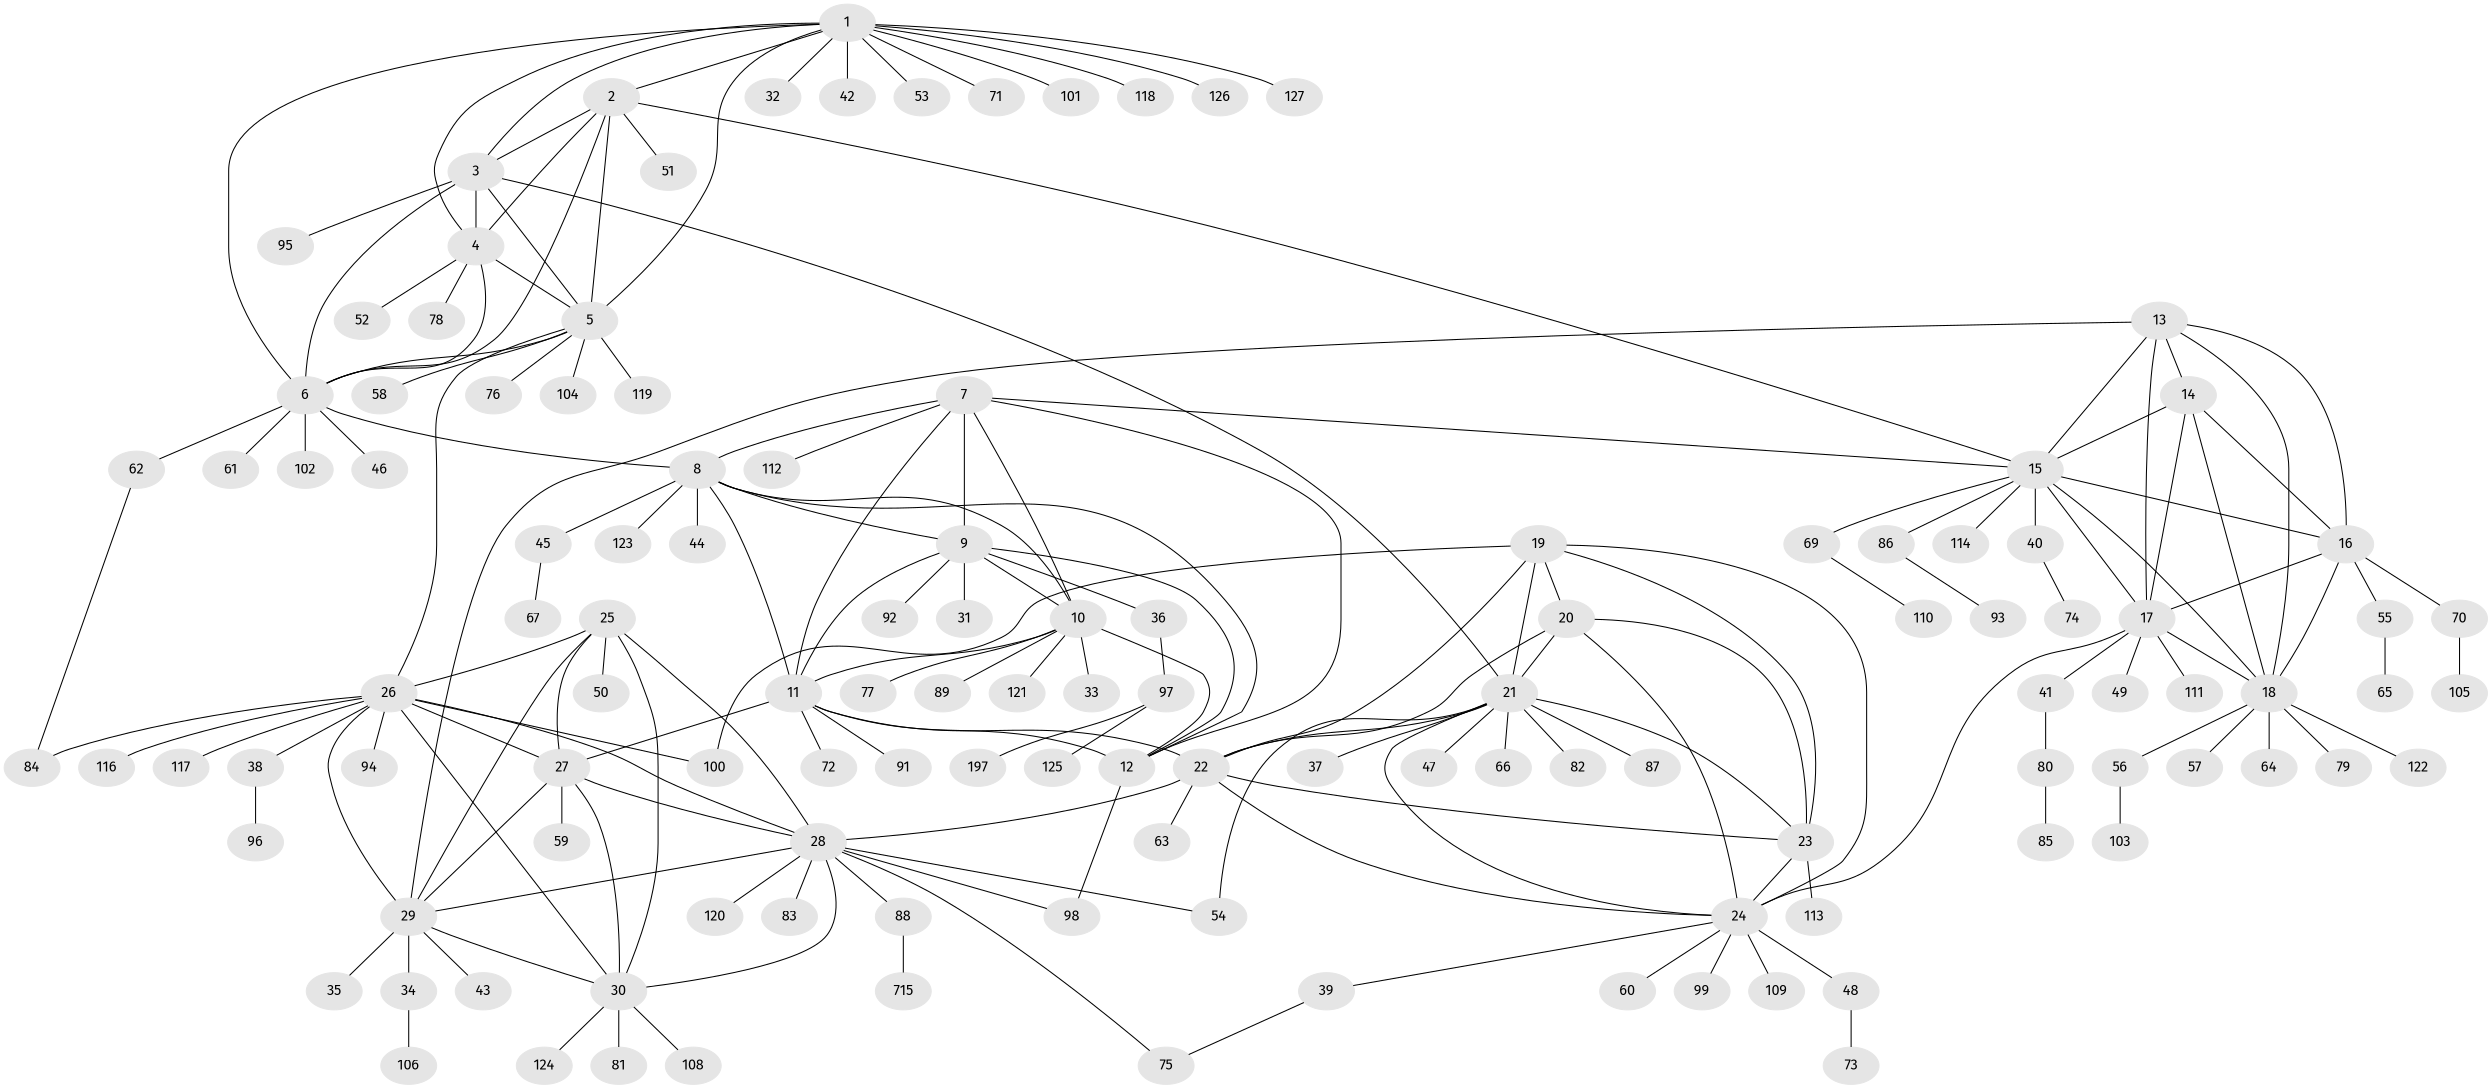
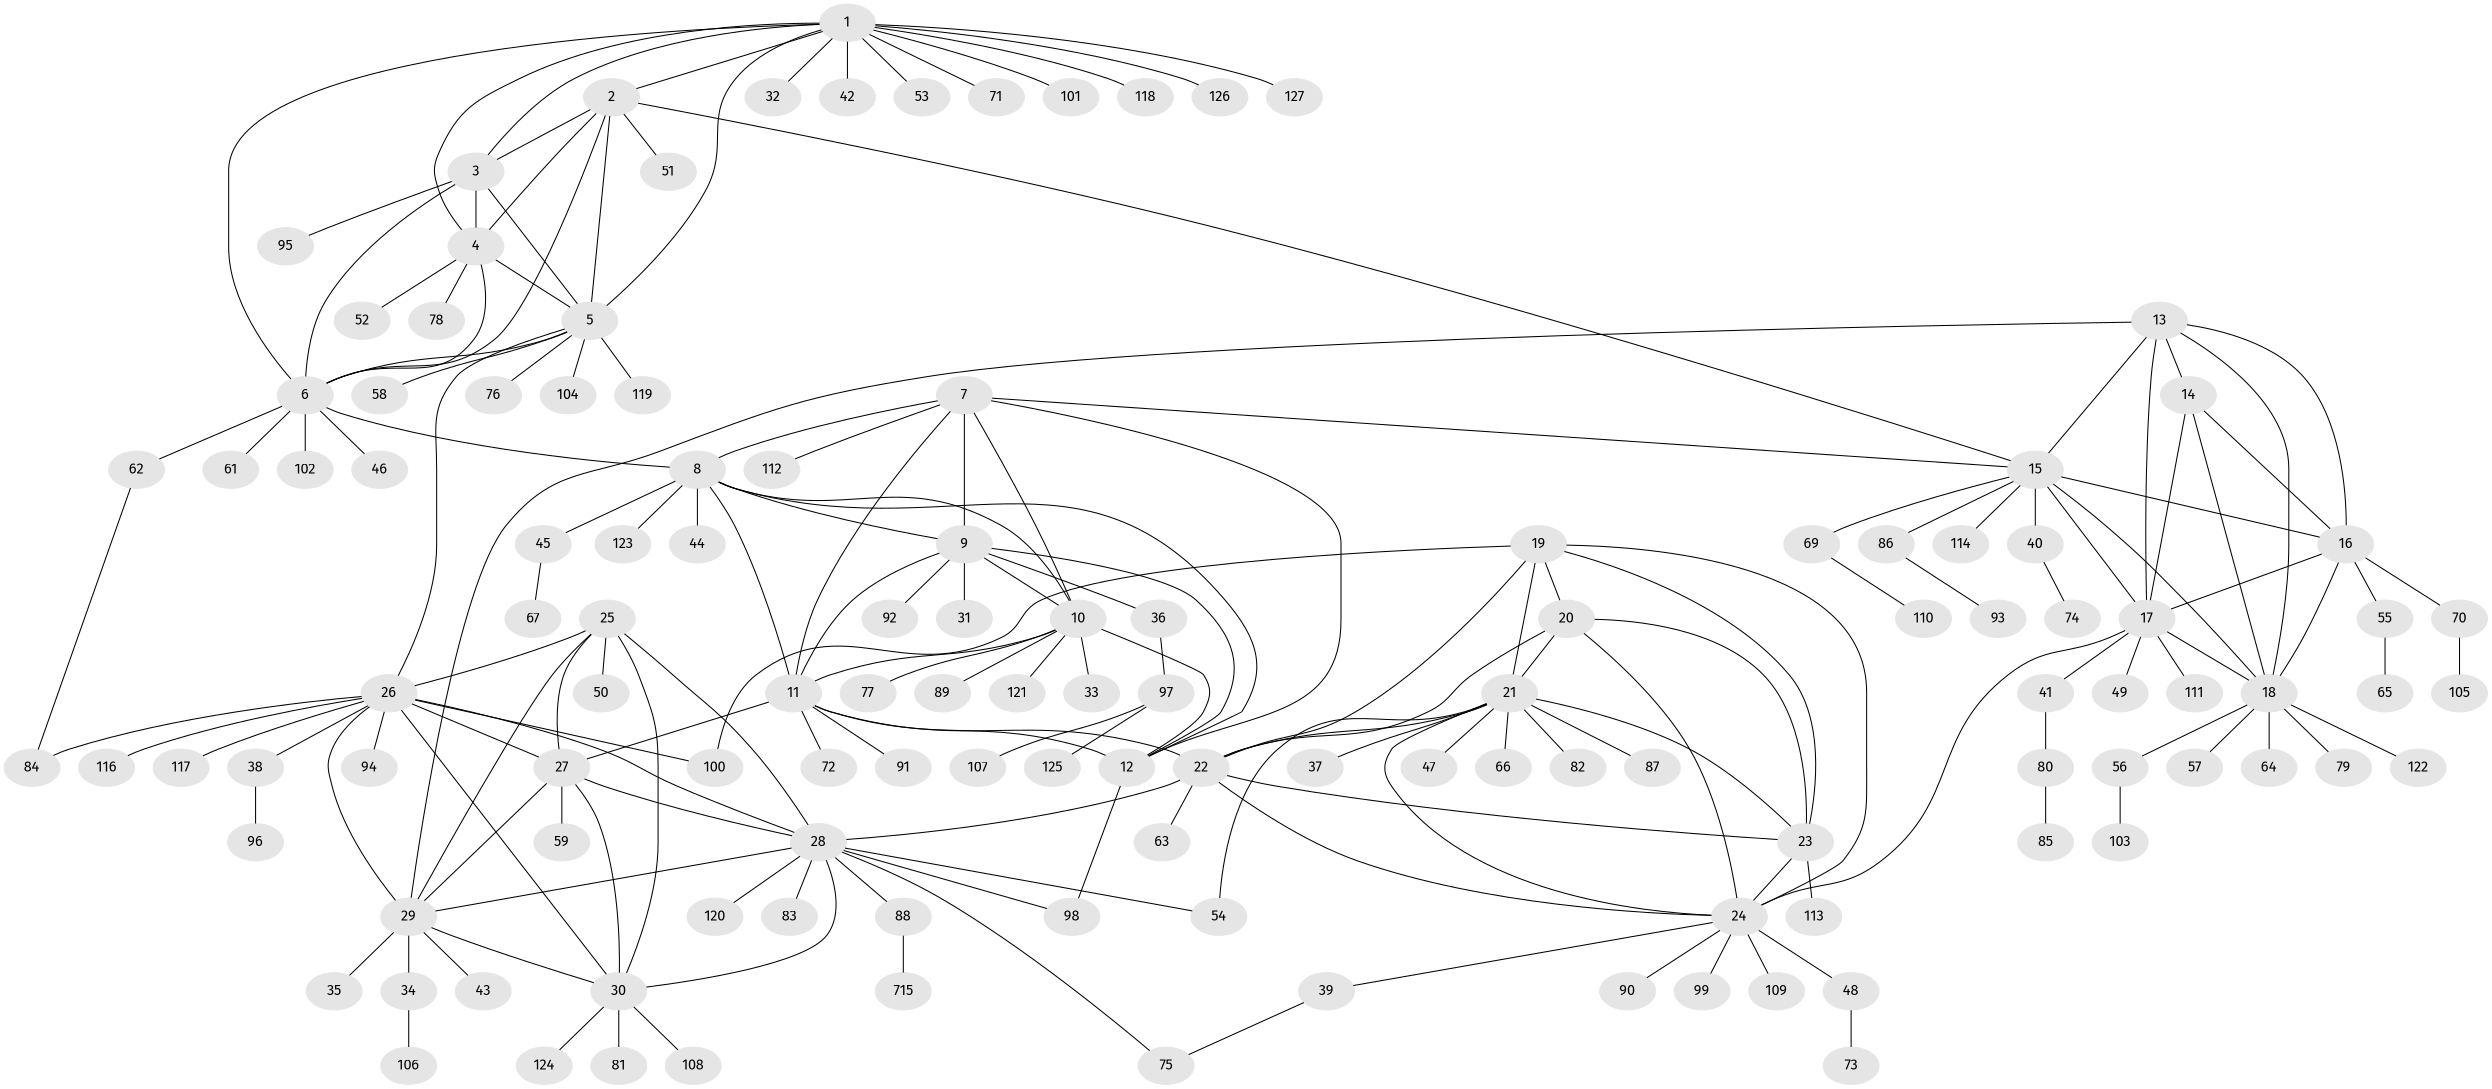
(1044, 348) -> none
(2112, 433) -> none
(978, 768) -> (978, 768)
(1628, 991) -> (1628, 991)
